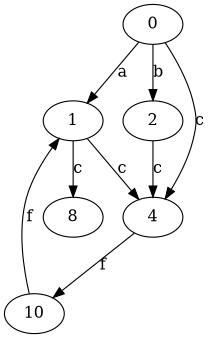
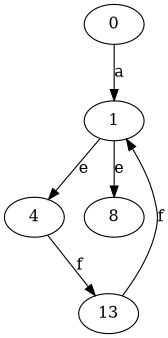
(196, 115) -> none
(153, 121) -> none
(78, 169) -> (119, 169)
(122, 169) -> (84, 169)
(34, 314) -> (109, 314)
